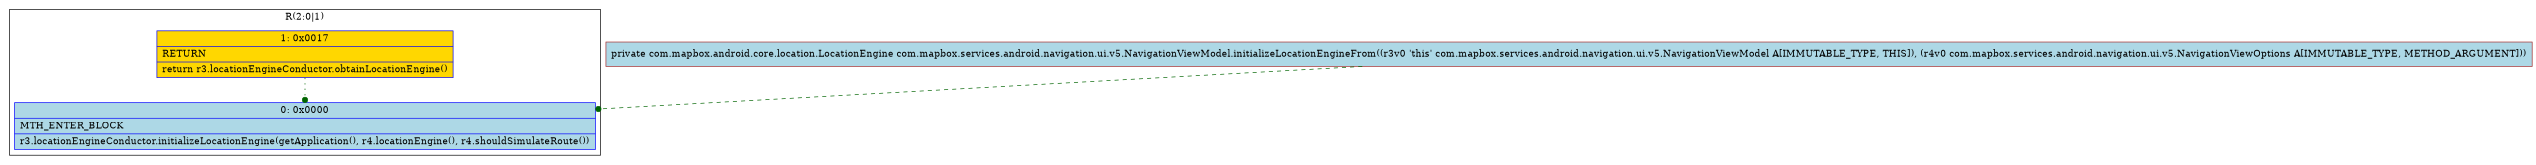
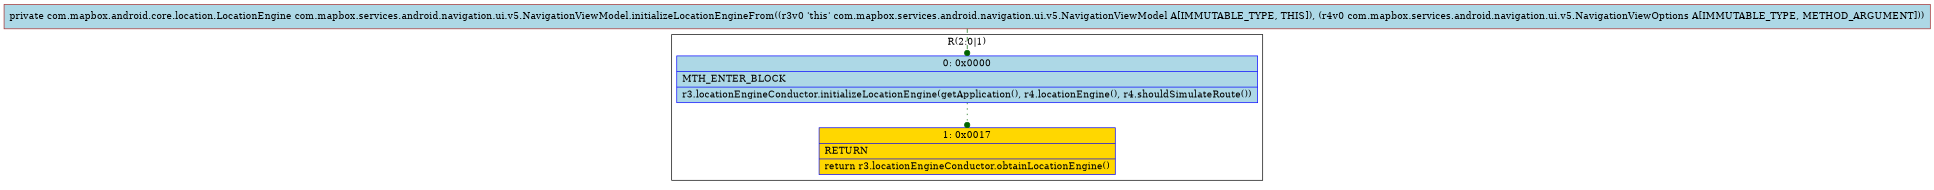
(305, 87) -> (967, 113)
